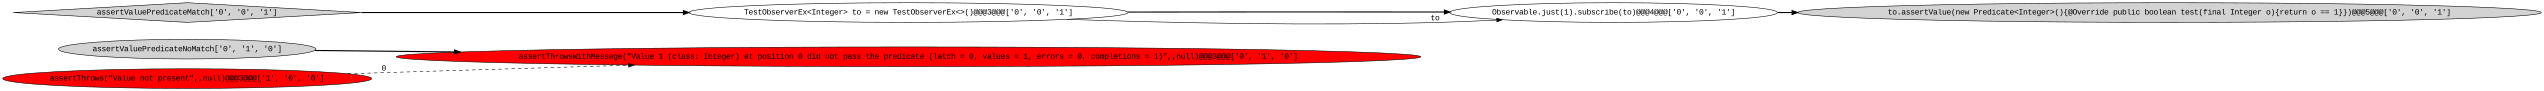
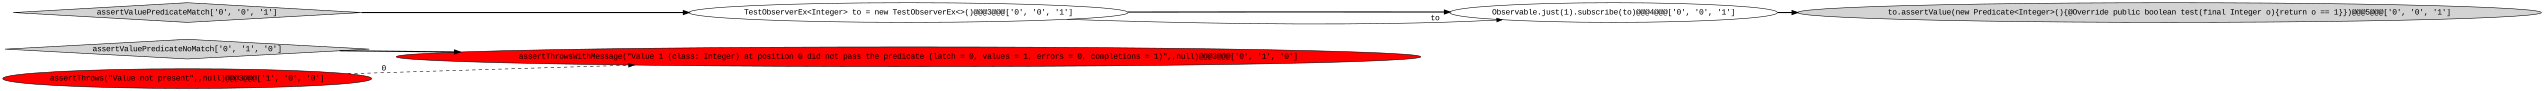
(187, 49) -> (187, 49)
